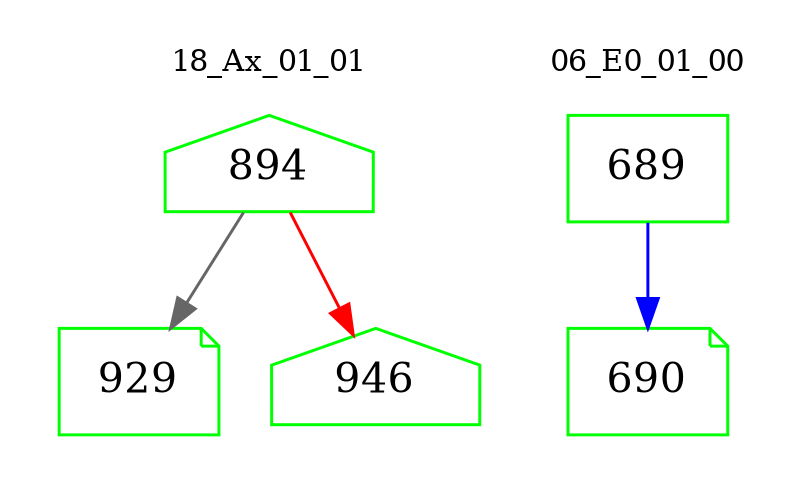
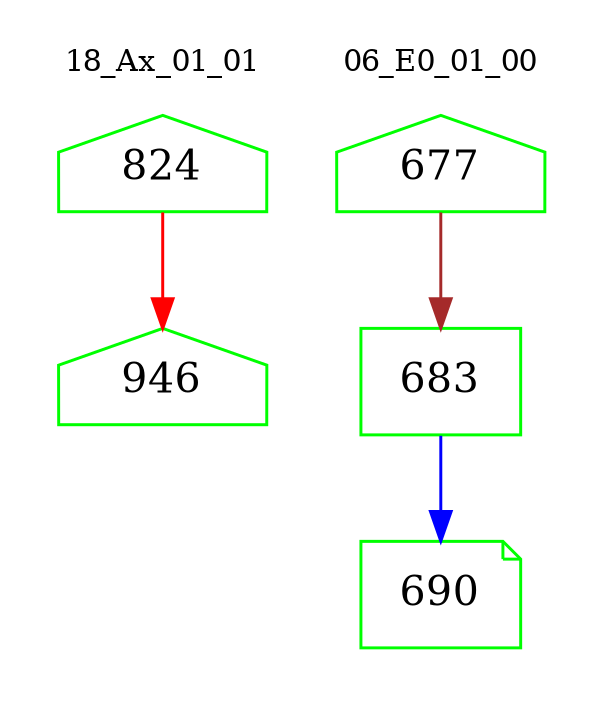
(269, 169) -> (163, 169)
none -> (441, 169)
(648, 169) -> (441, 382)
(139, 382) -> none
